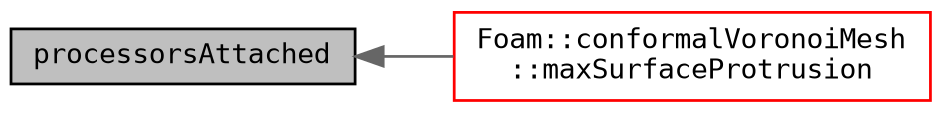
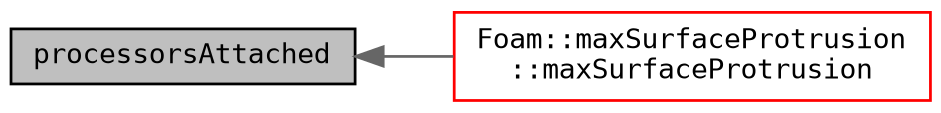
(692, 56) -> (692, 56)
